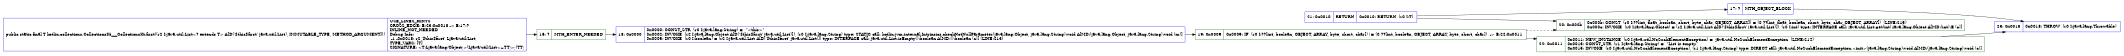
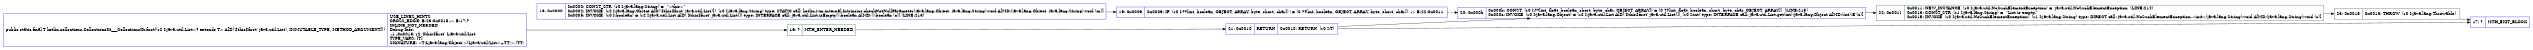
(1768, 9) -> (2507, 22)
(1907, 12) -> (2464, 19)
(1760, 25) -> (1662, 13)
(2058, 27) -> (2397, 14)
(609, 35) -> (1039, 29)
(1361, 35) -> (1282, 12)
(1530, 39) -> (1870, 13)
